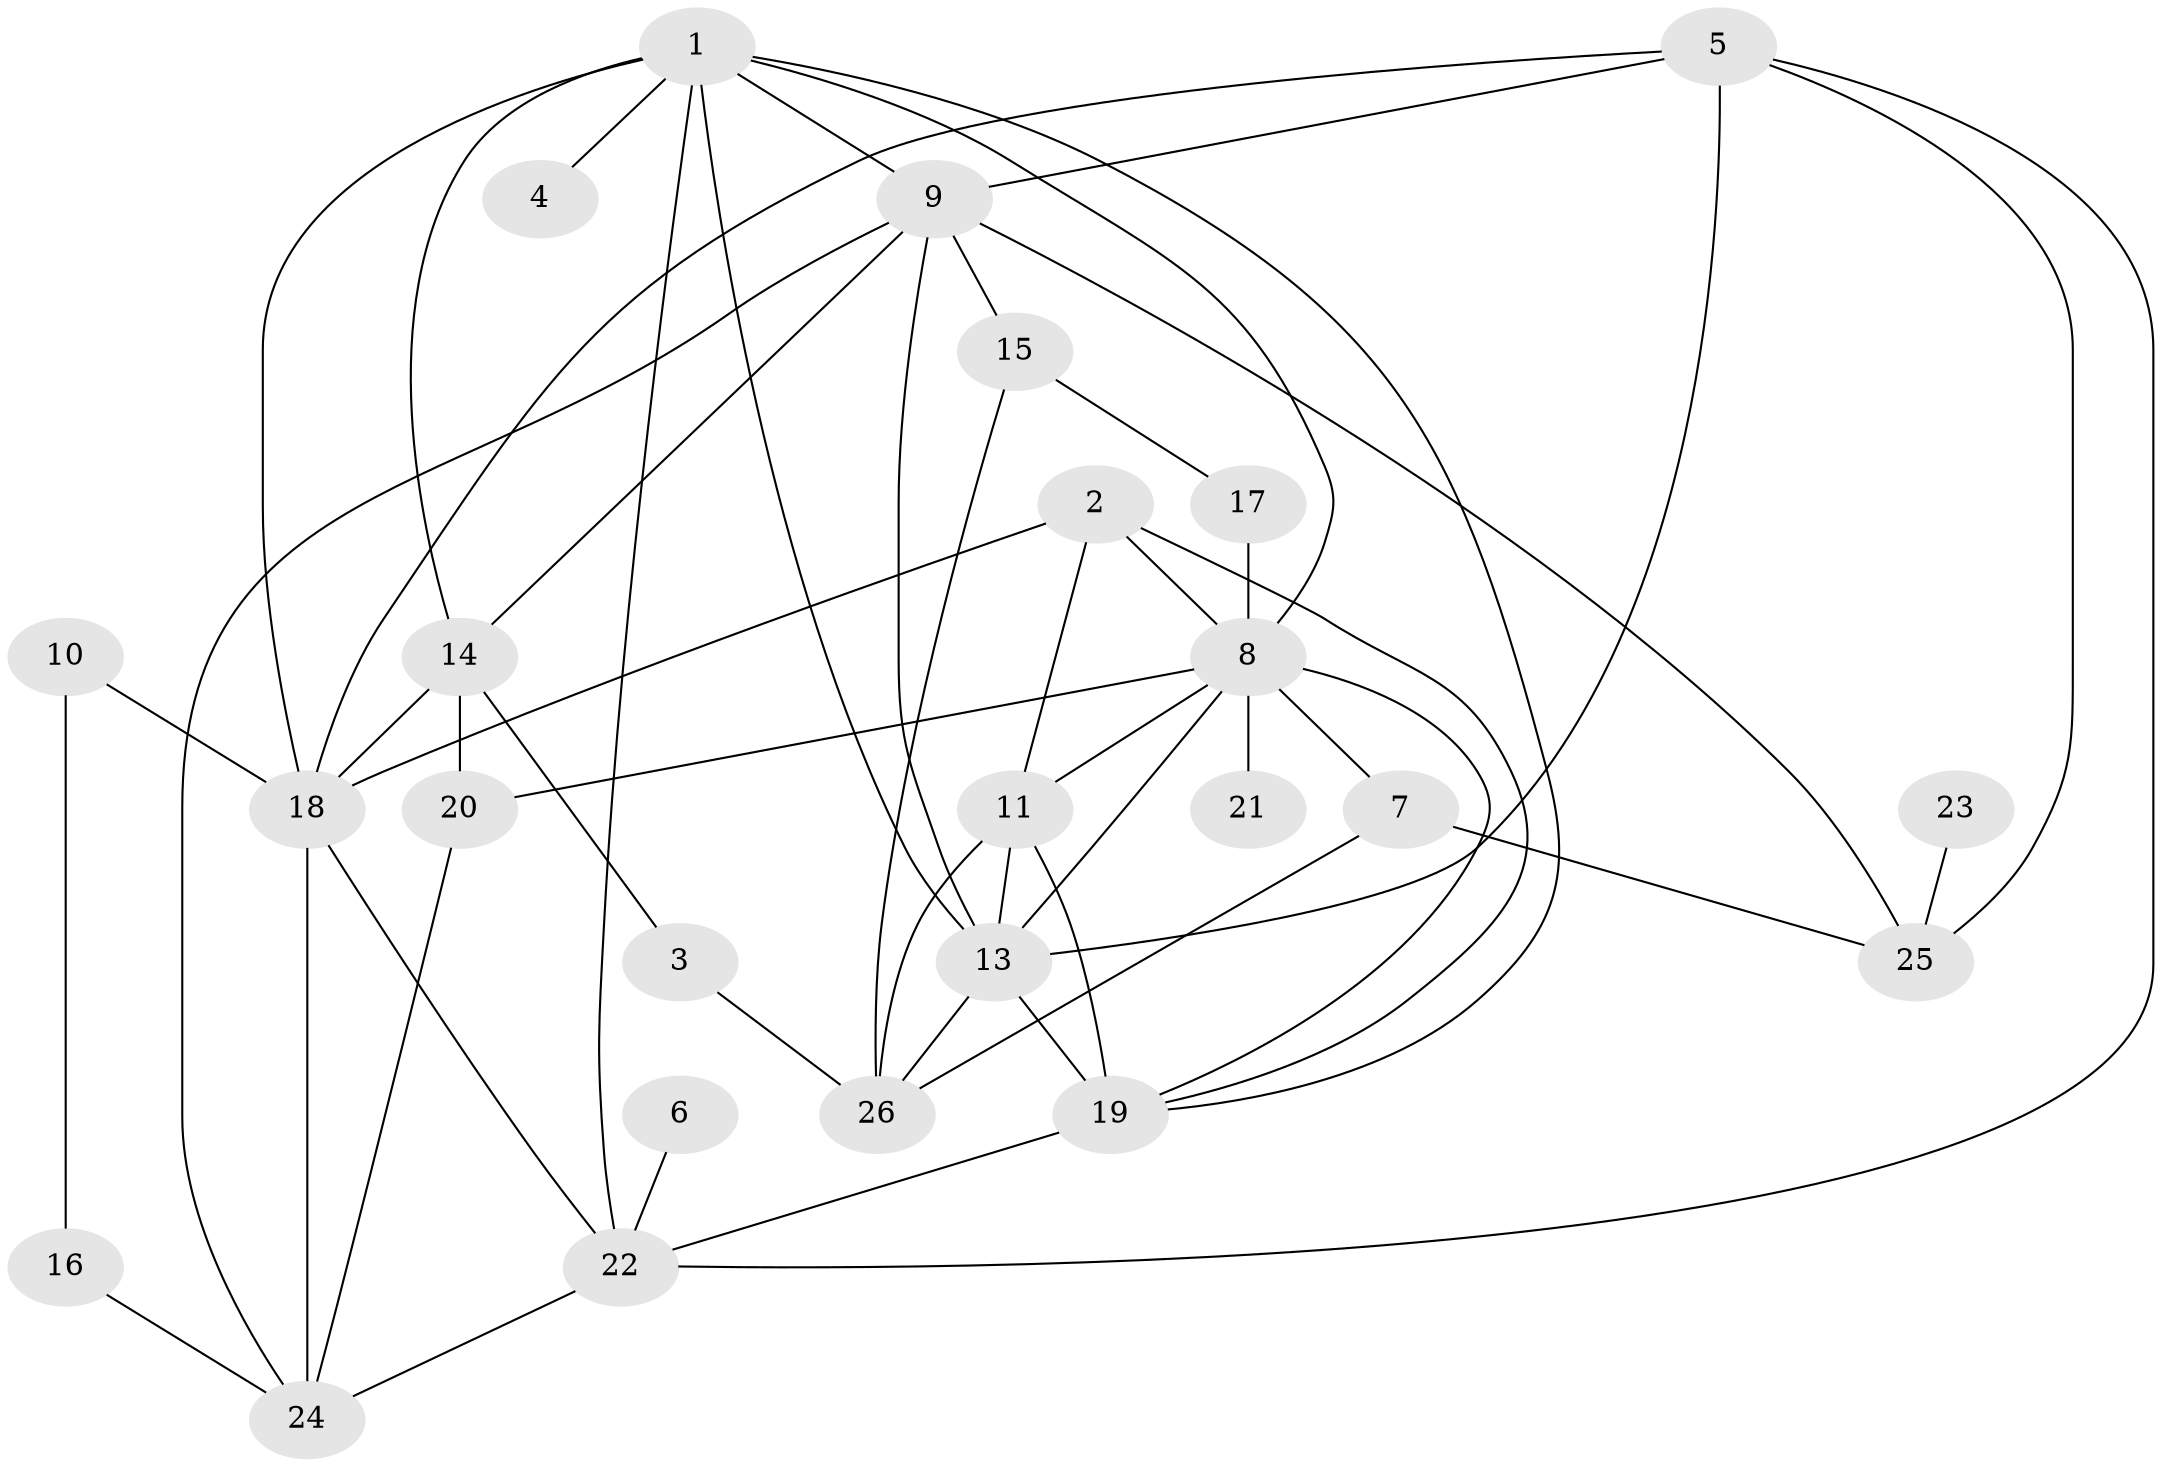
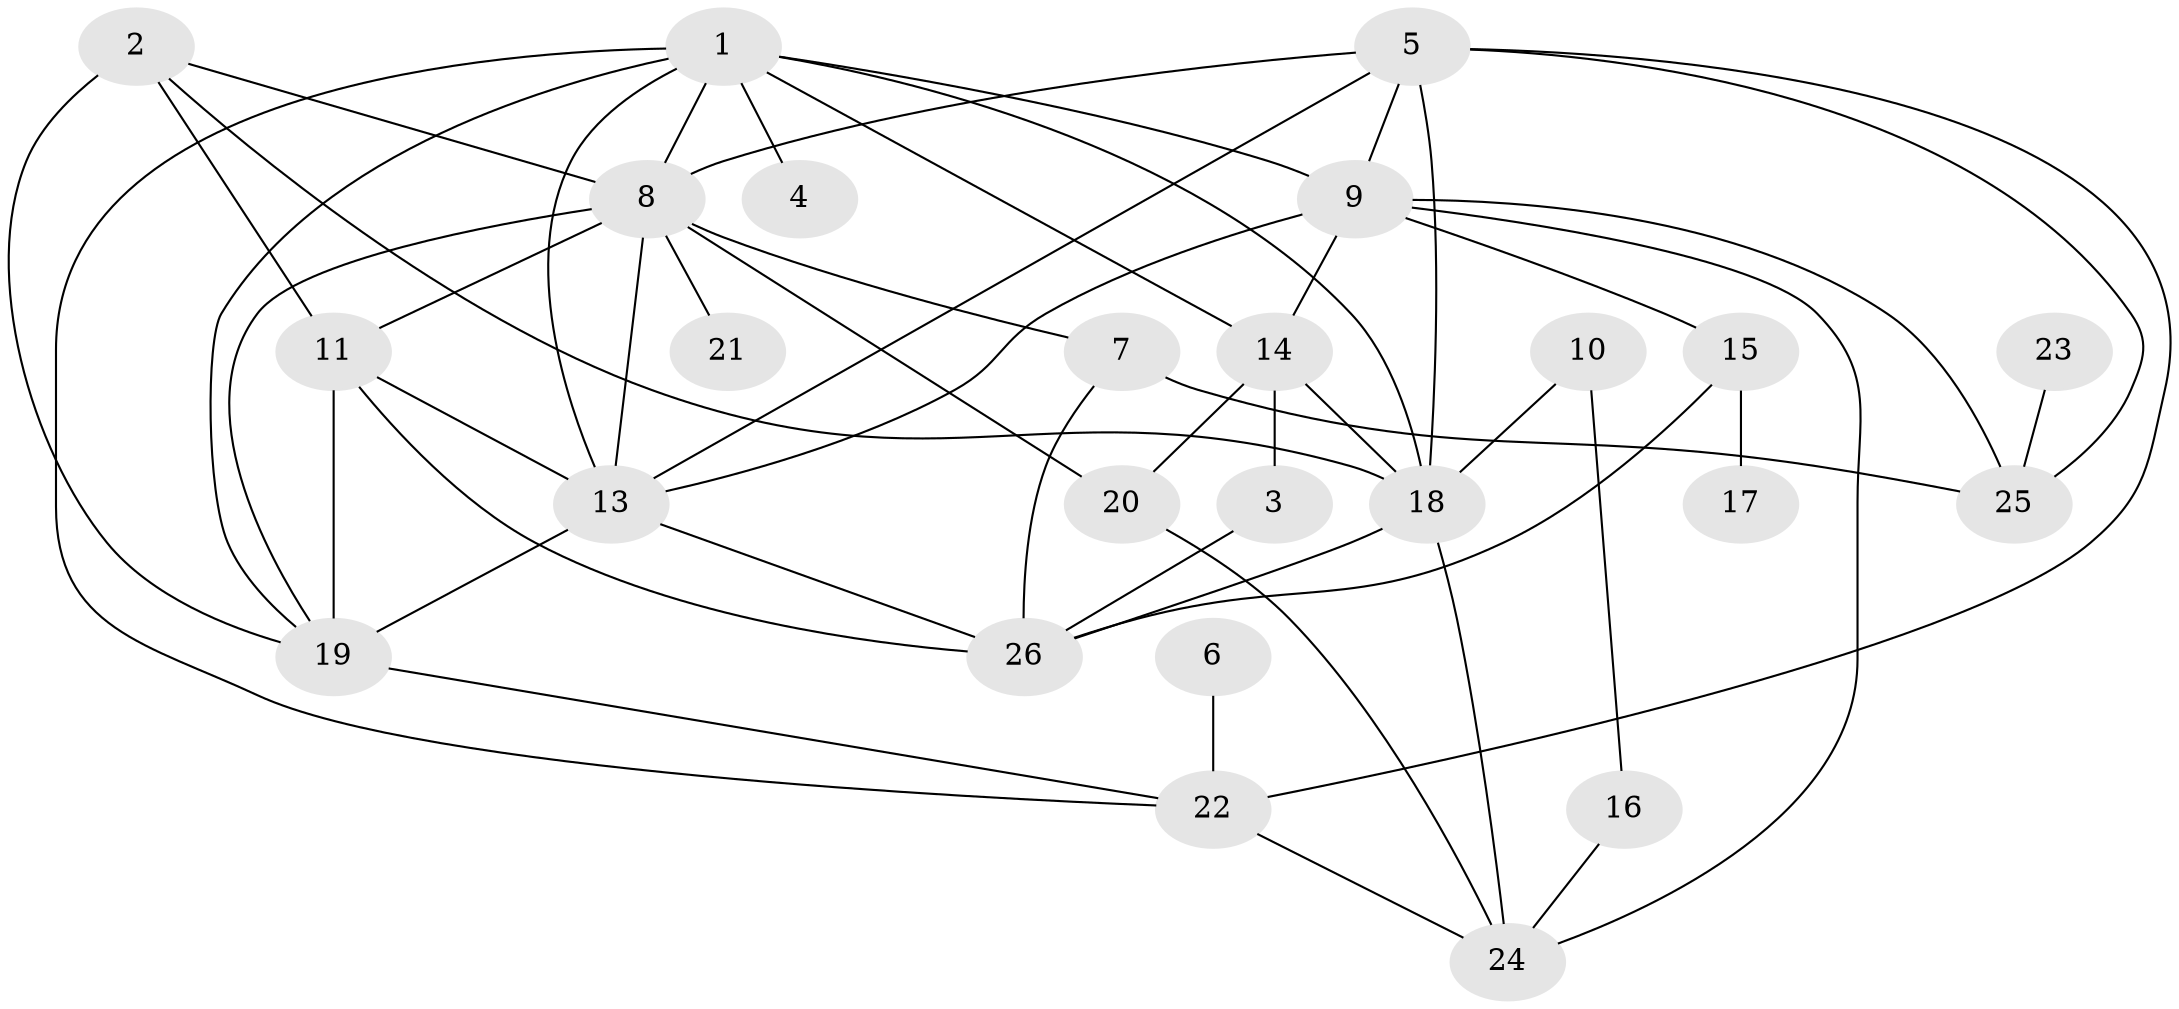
(1248, 594) -> (1053, 88)
(457, 1042) -> (1230, 586)
